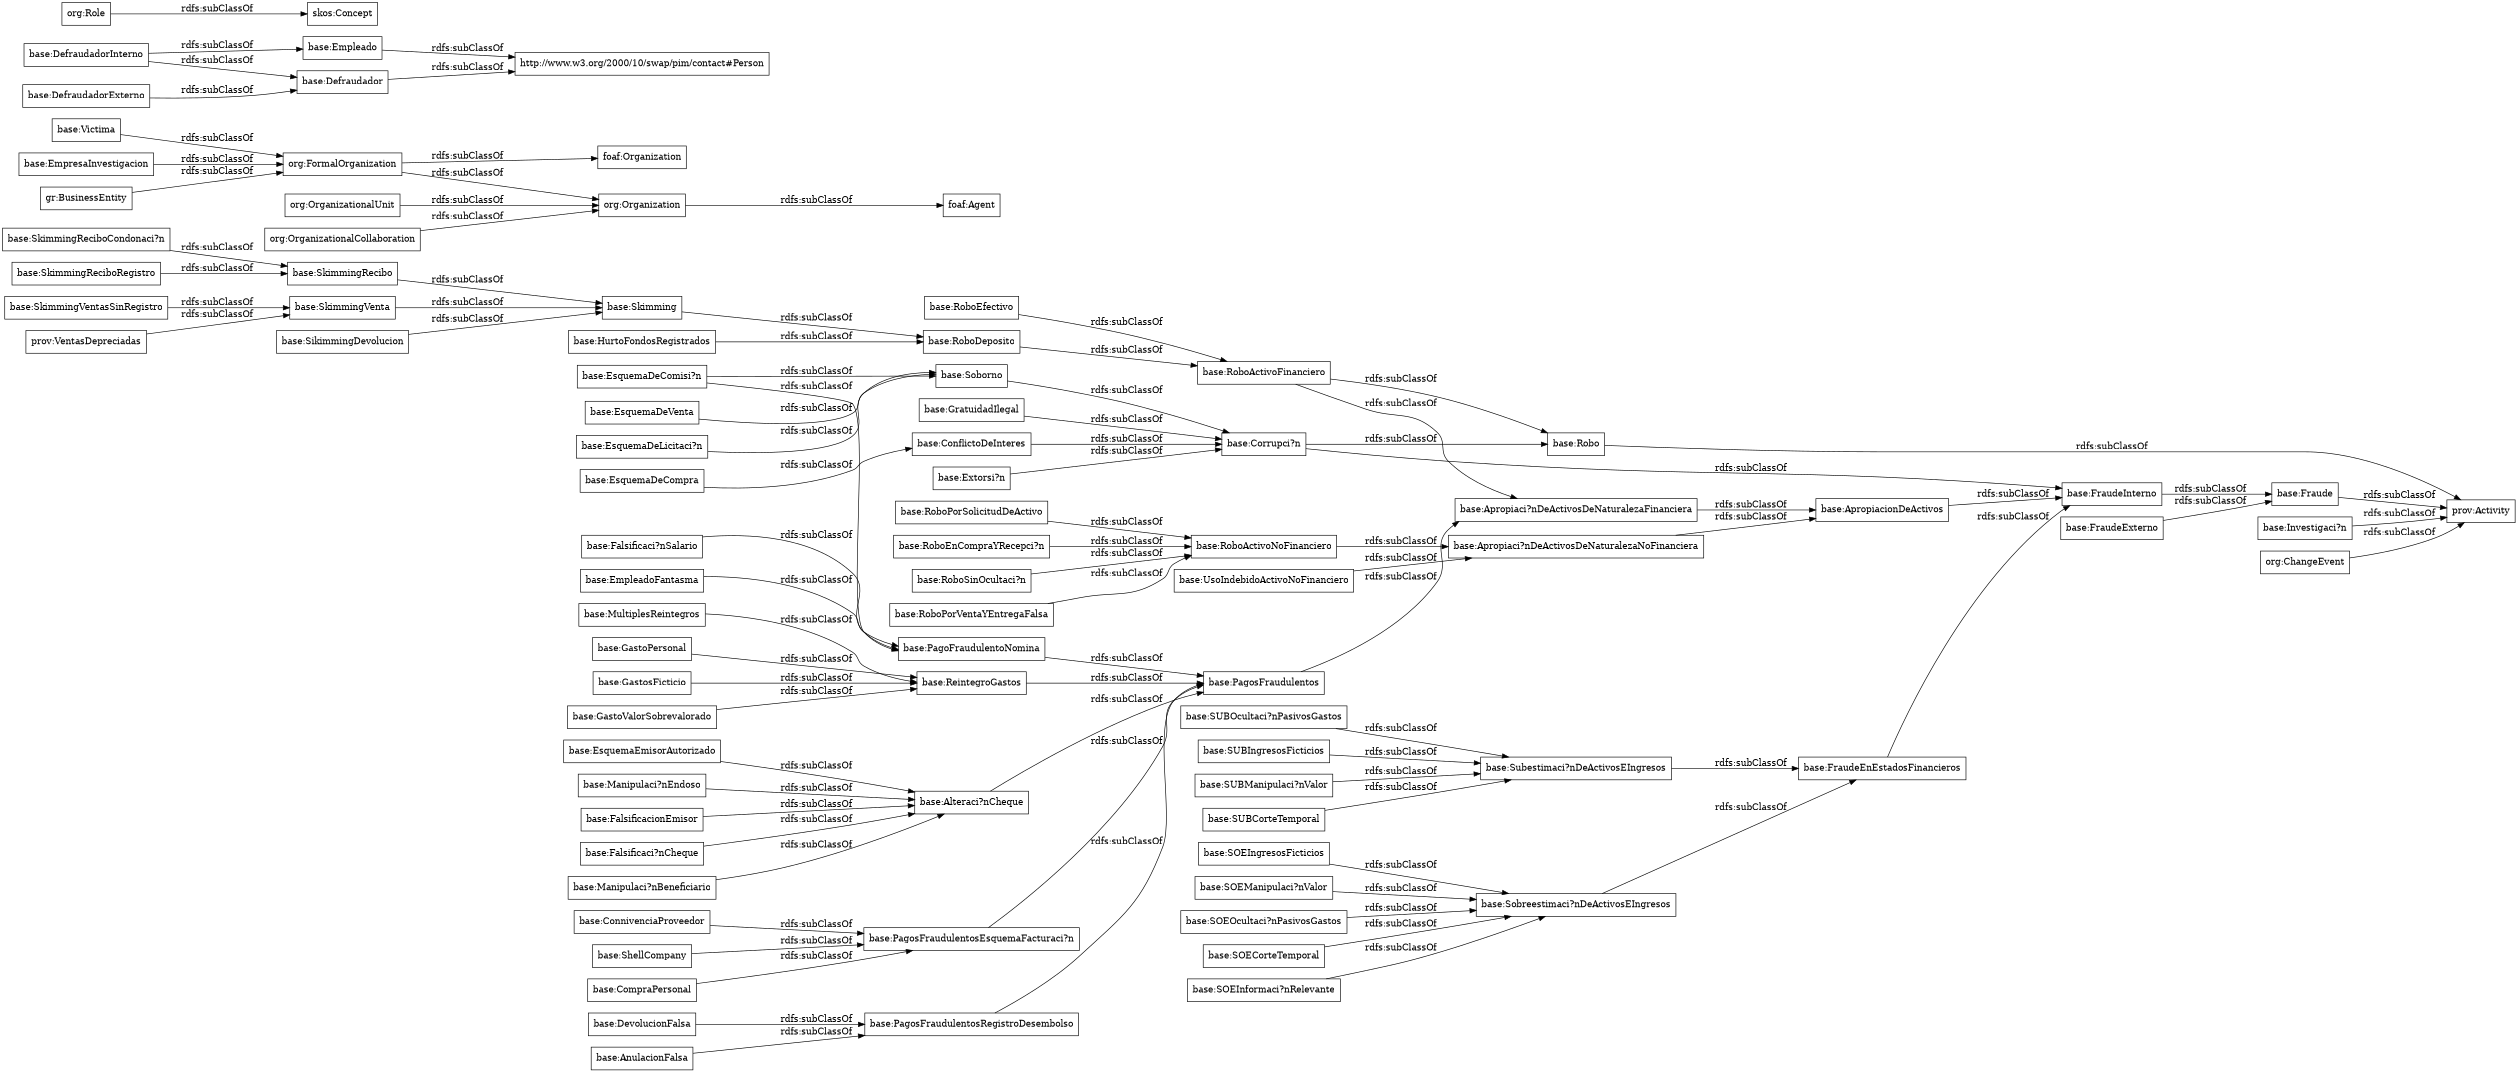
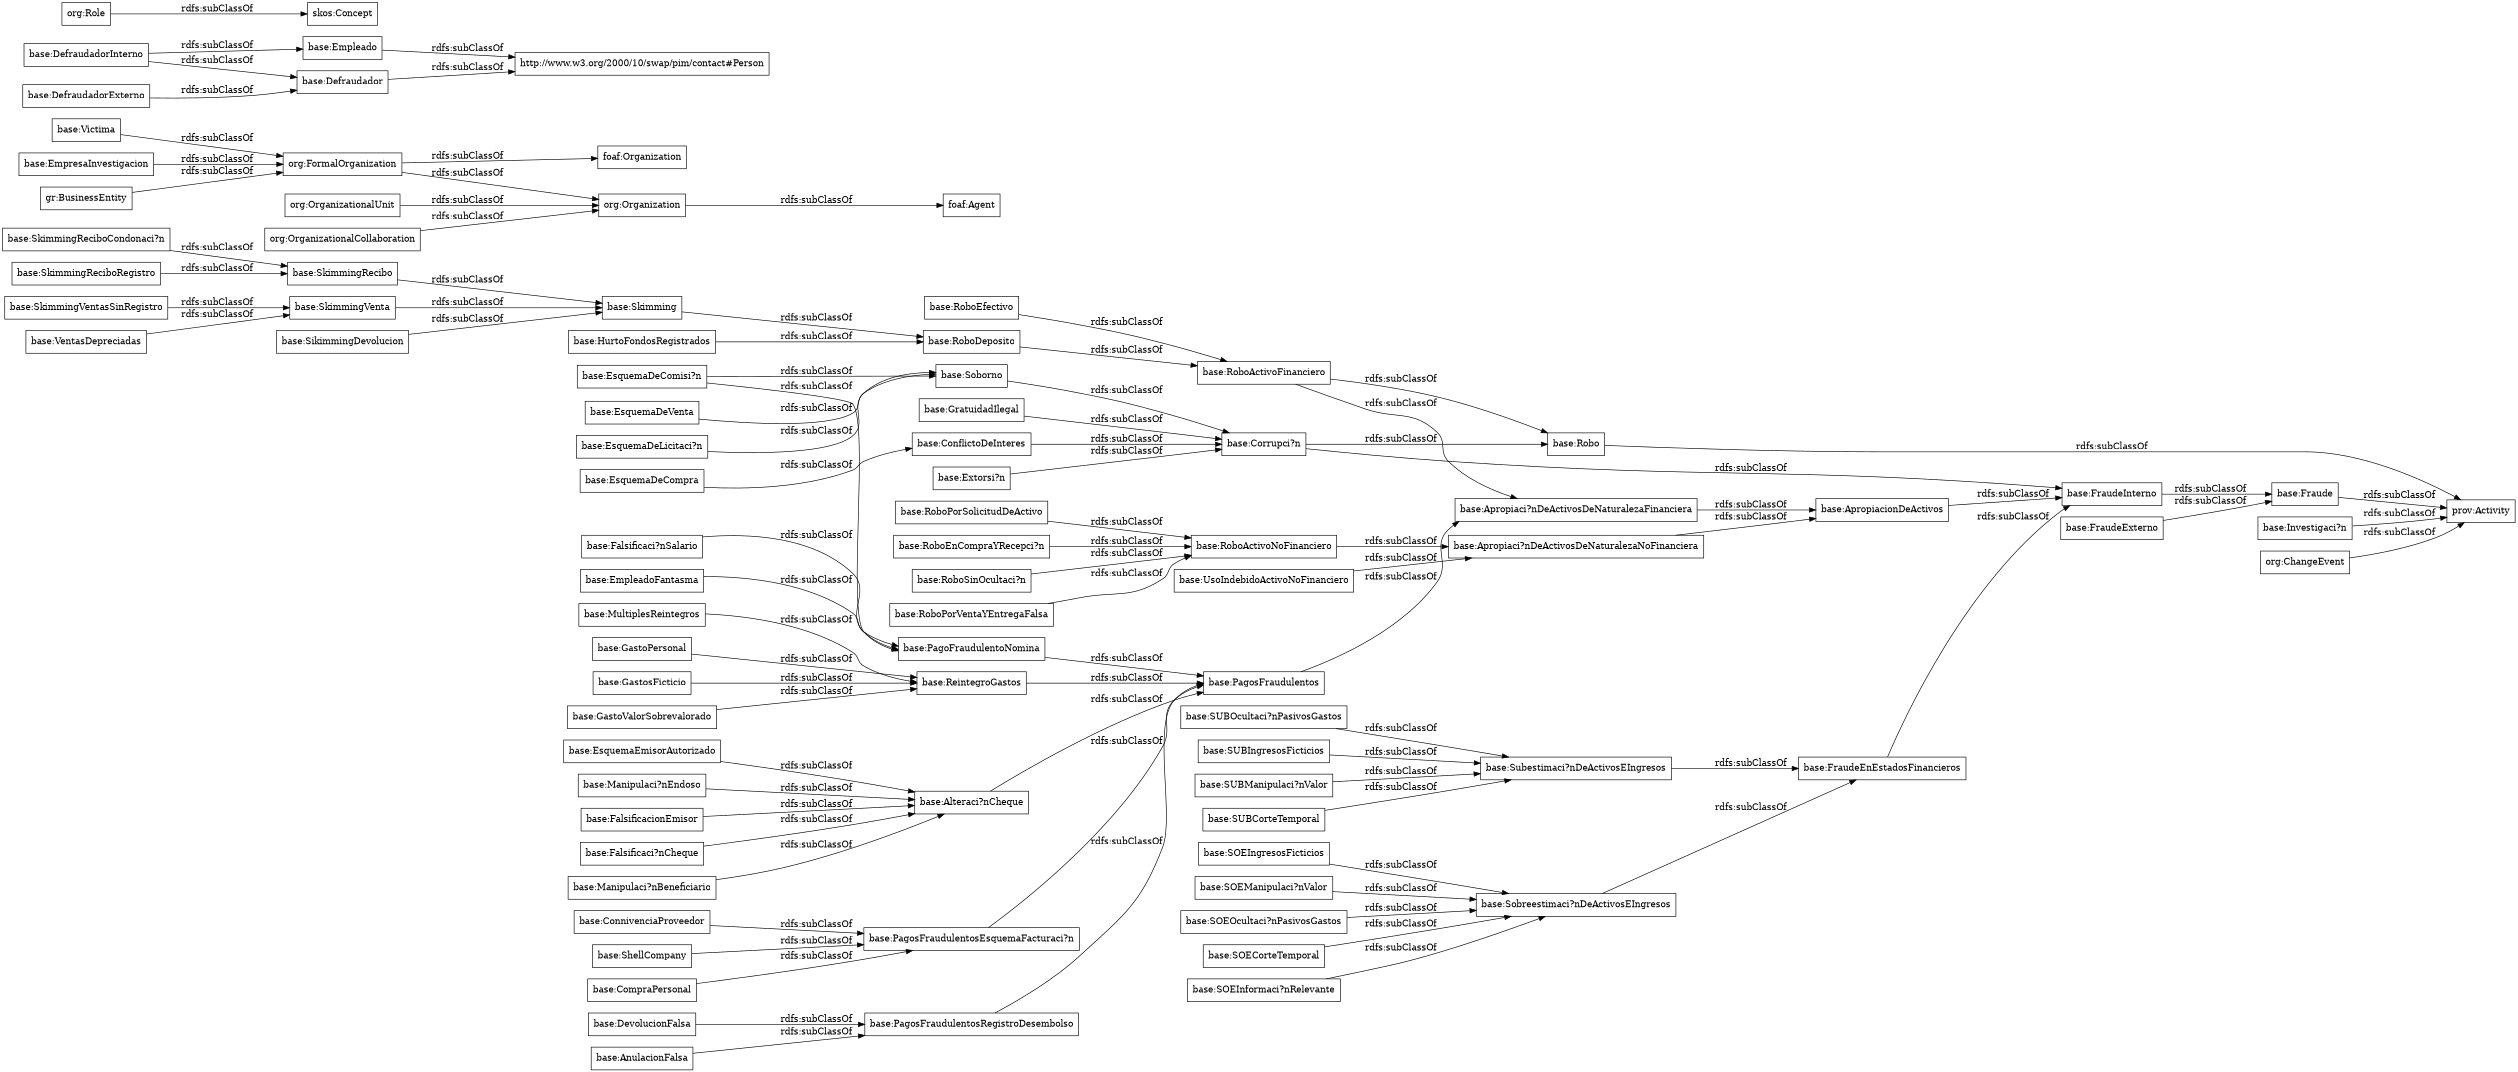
(86, 342) -> (86, 342)
